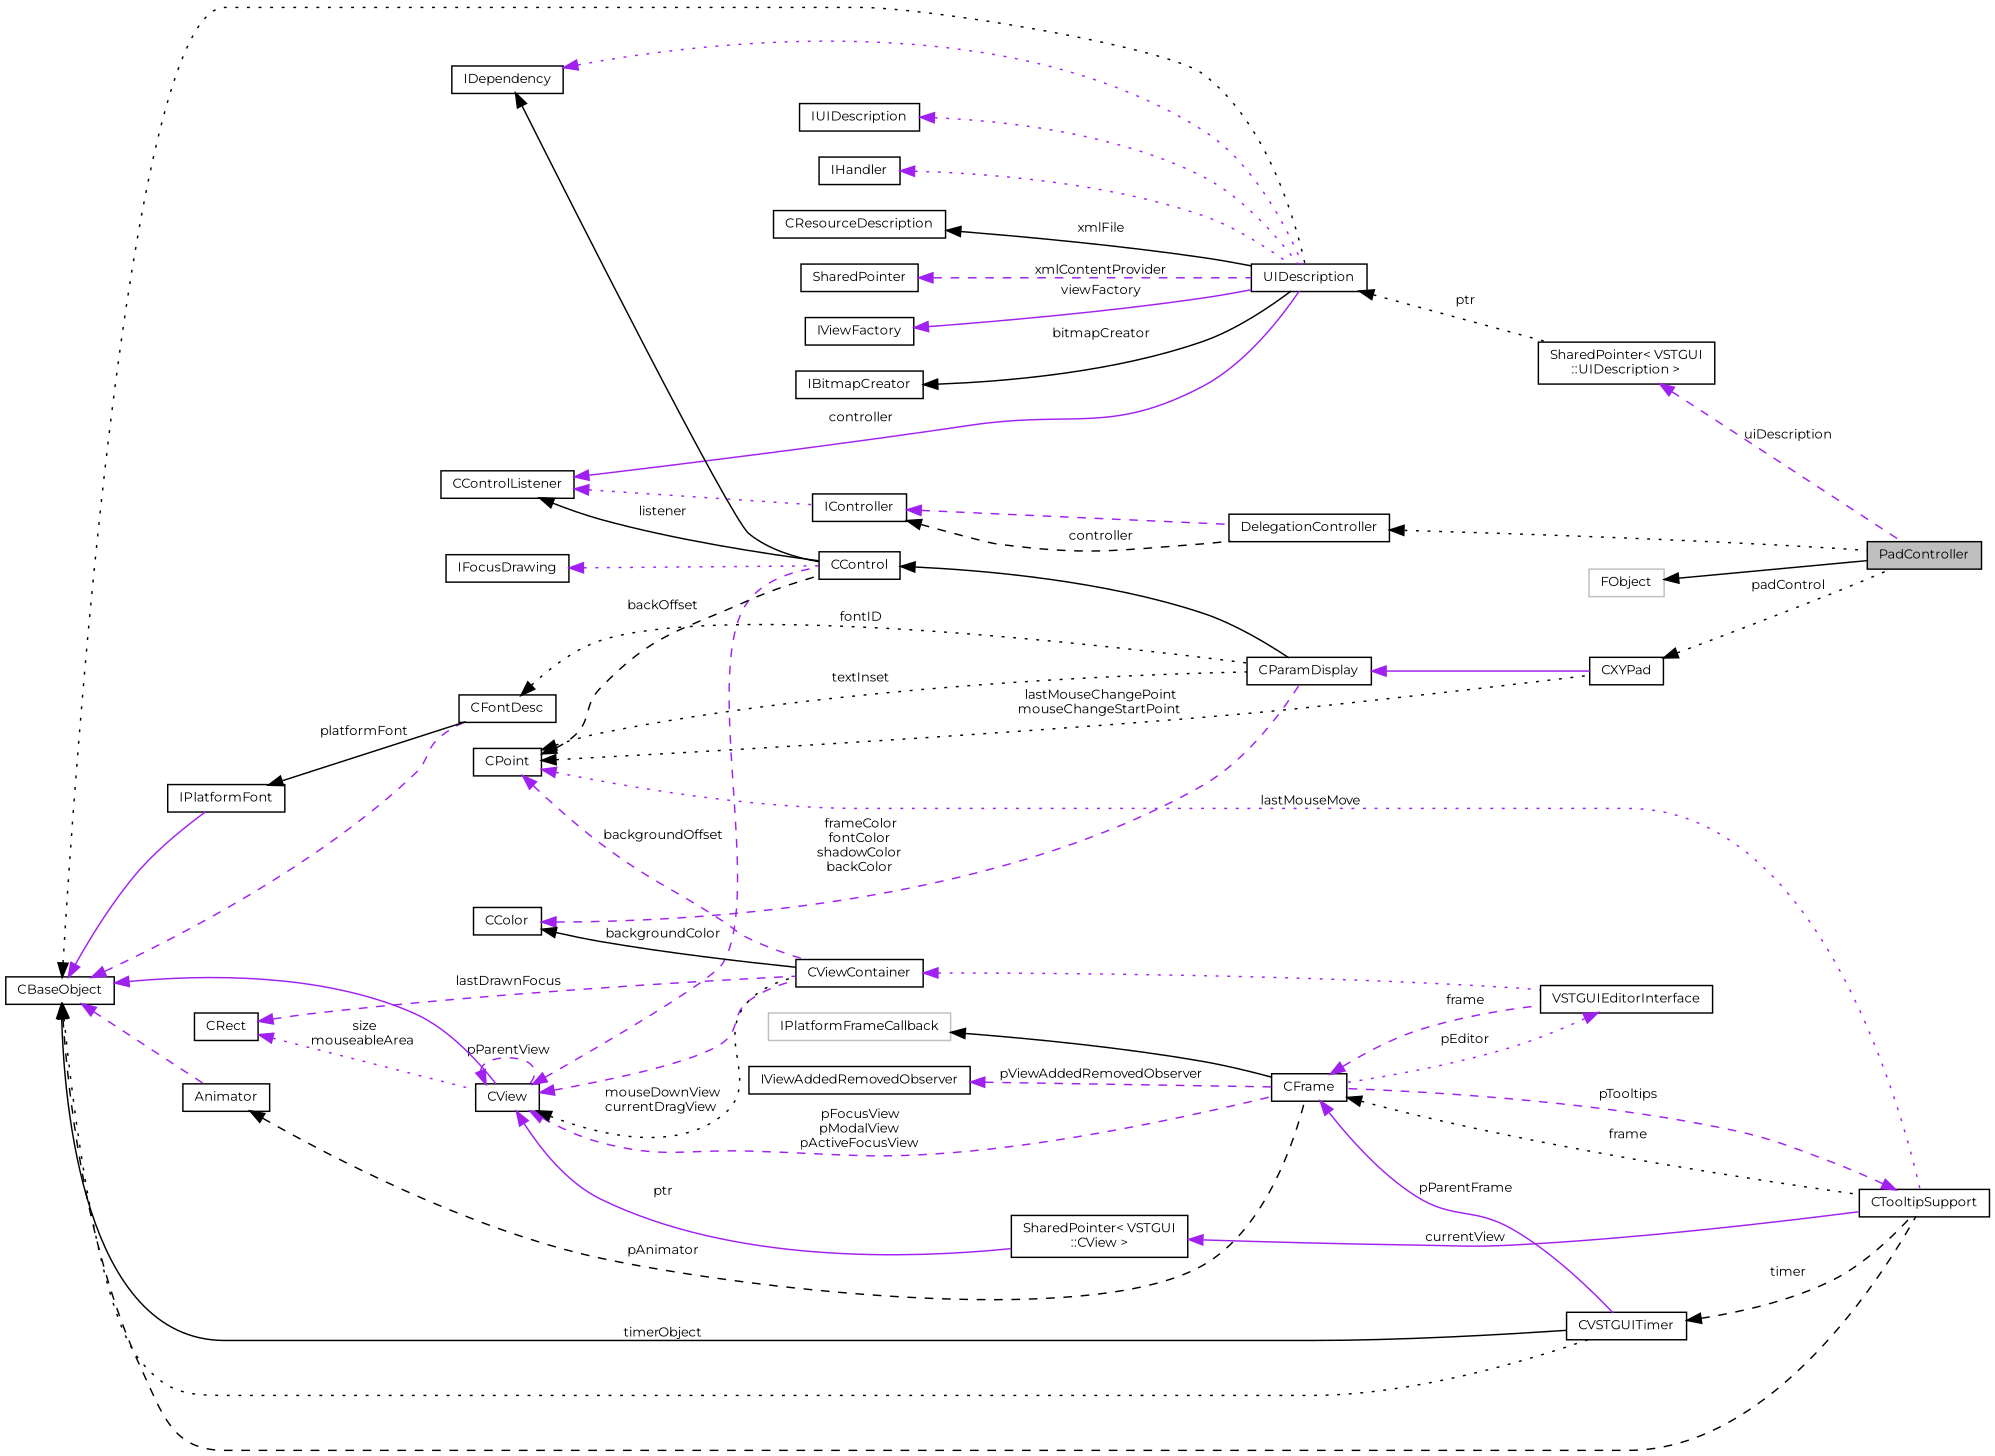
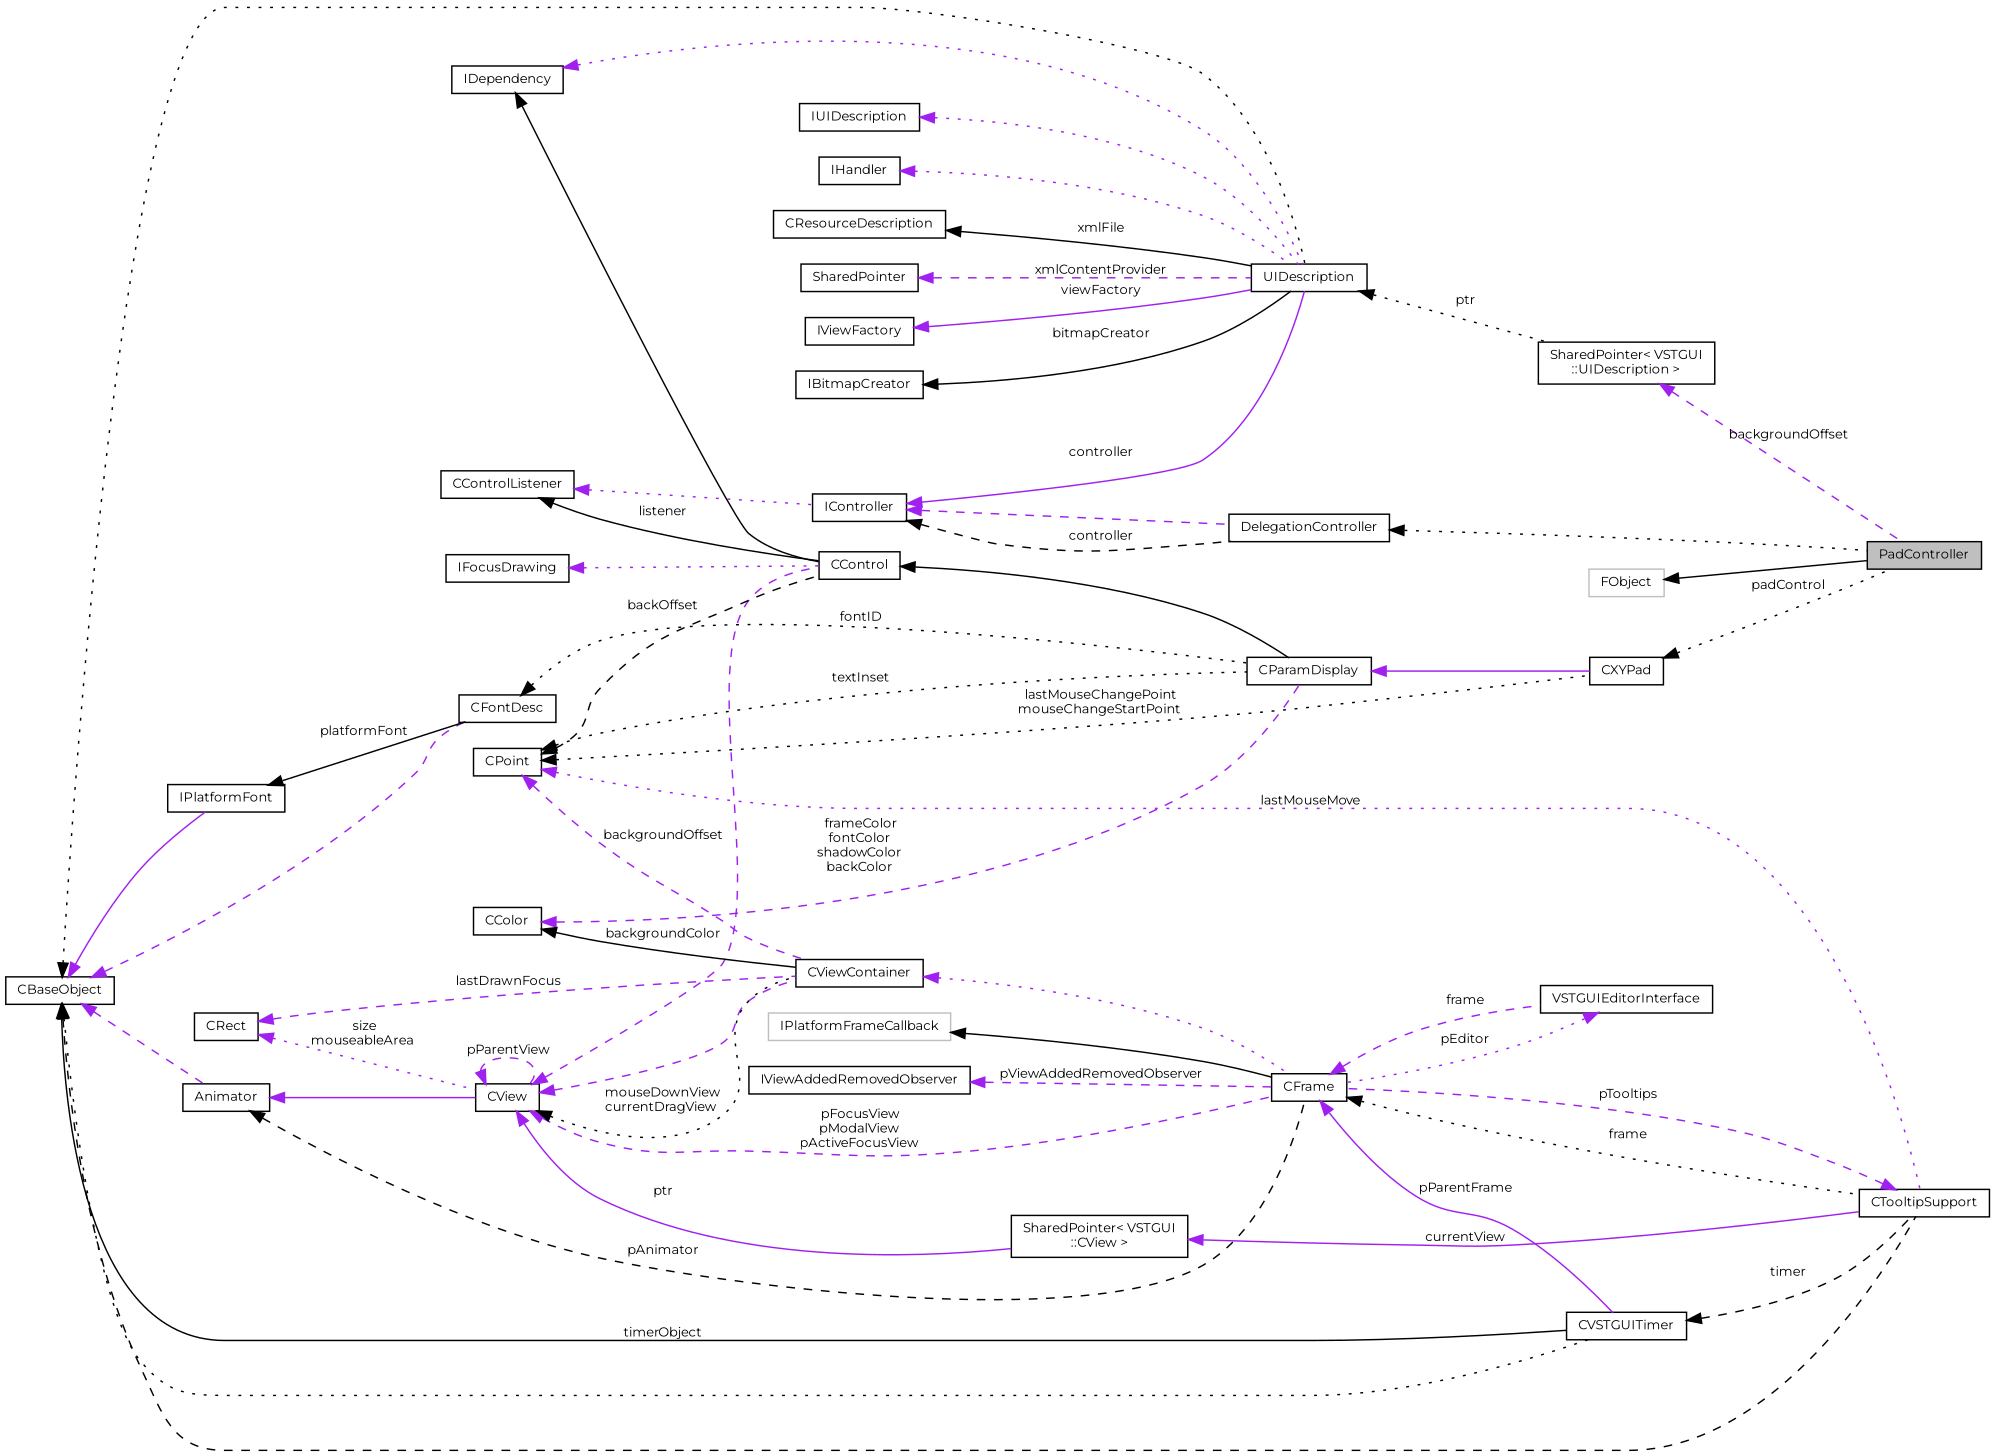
(966, 426) -> (1163, 472)
(1787, 435) -> (1787, 435)
(1239, 977) -> (1120, 1005)
(328, 988) -> (380, 1098)
